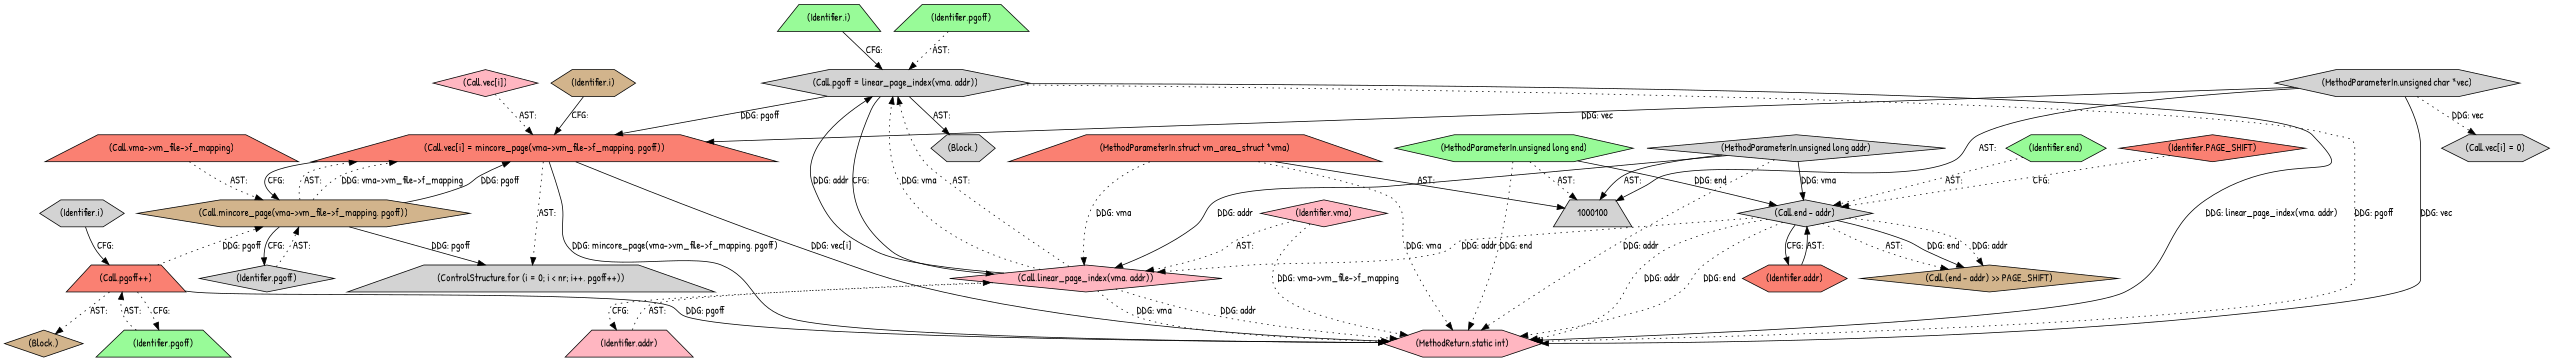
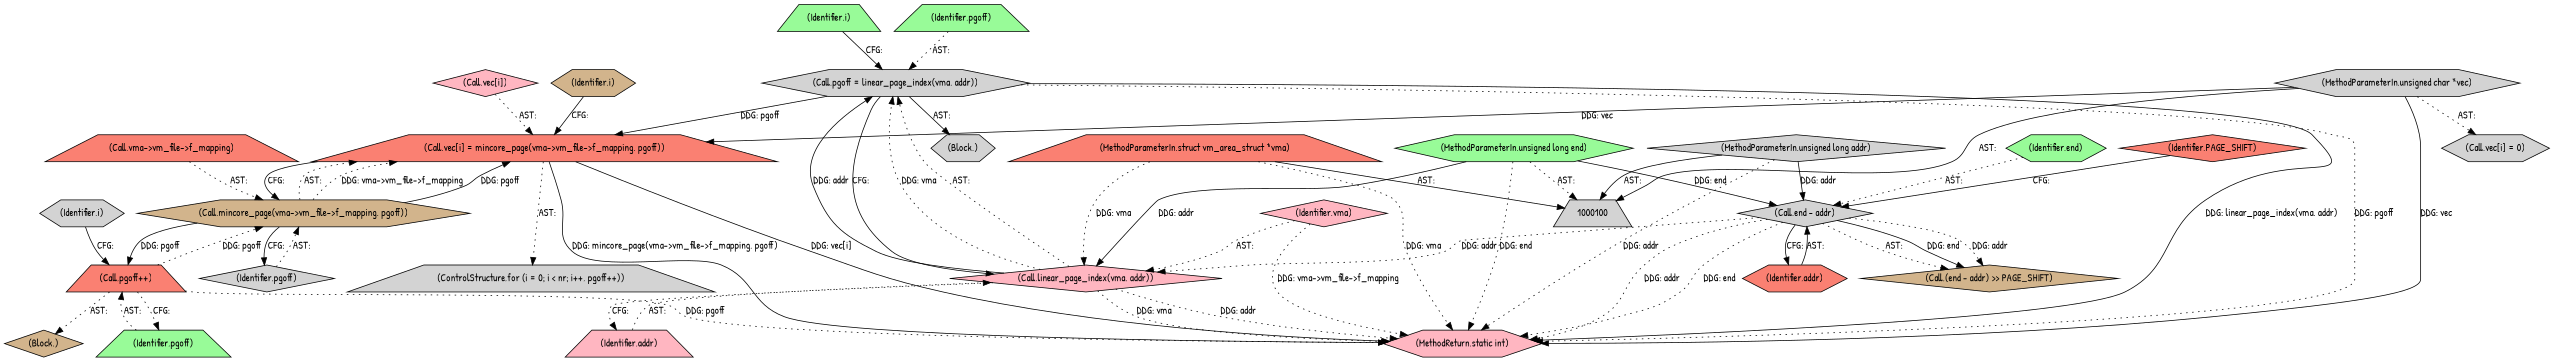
(2468, 116) -> (2468, 116)
(1445, 181) -> (1272, 189)
(1819, 181) -> (1819, 181)
(2009, 181) -> (2009, 181)
(414, 245) -> (158, 232)
(780, 328) -> (780, 328)
